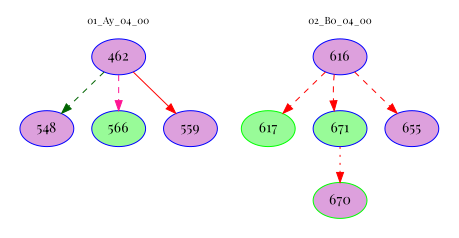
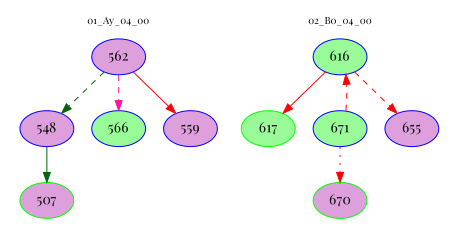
(119, 57) -> (119, 57)
(340, 57) -> (340, 57)
(333, 88) -> (347, 98)
(308, 89) -> (308, 89)
none -> (47, 200)
